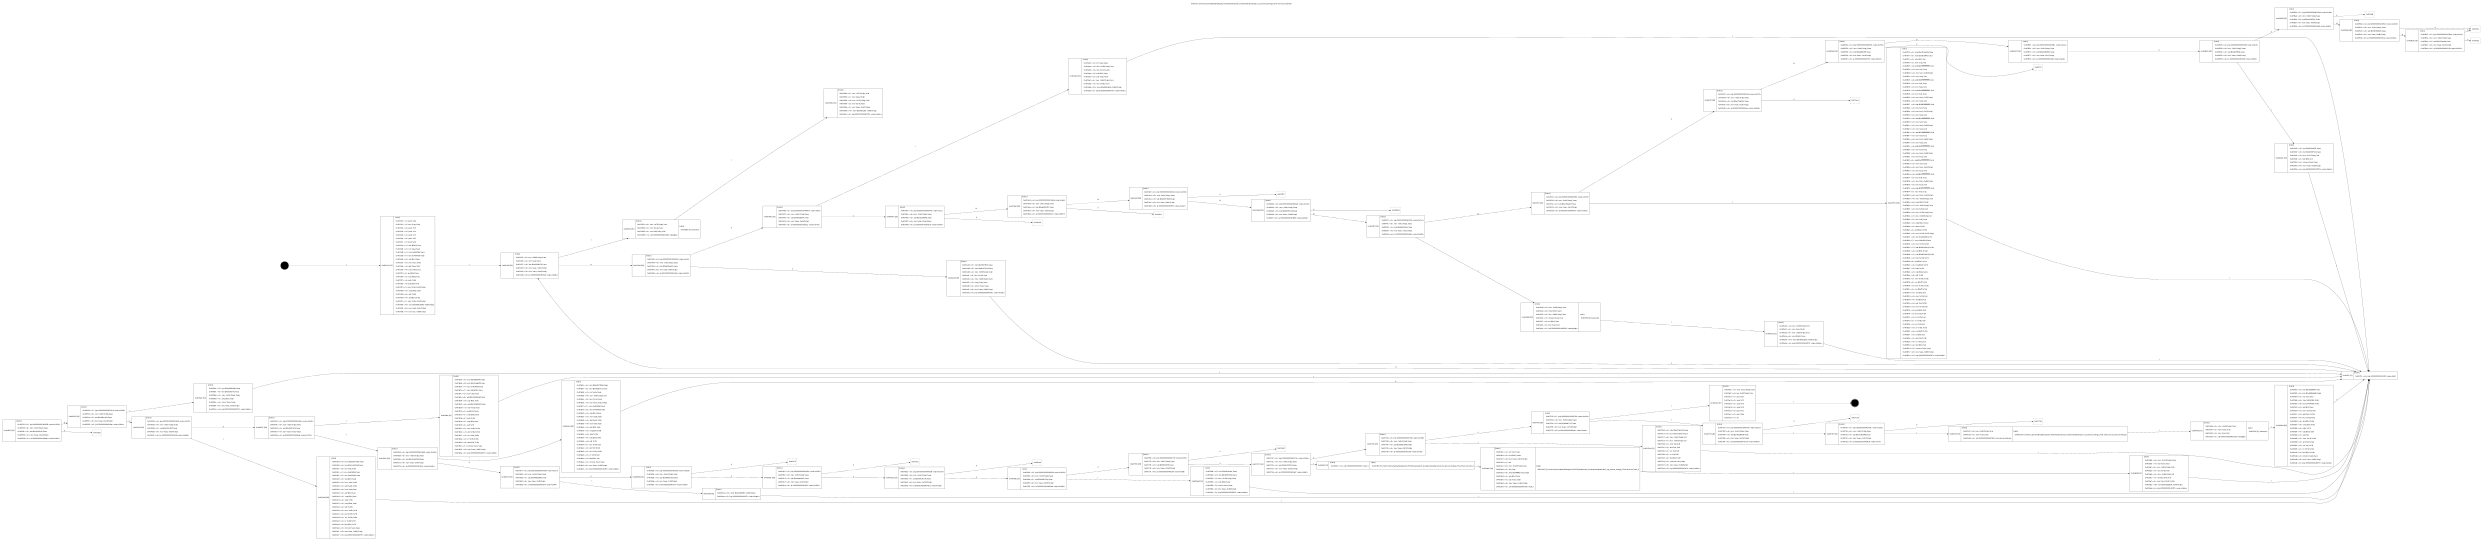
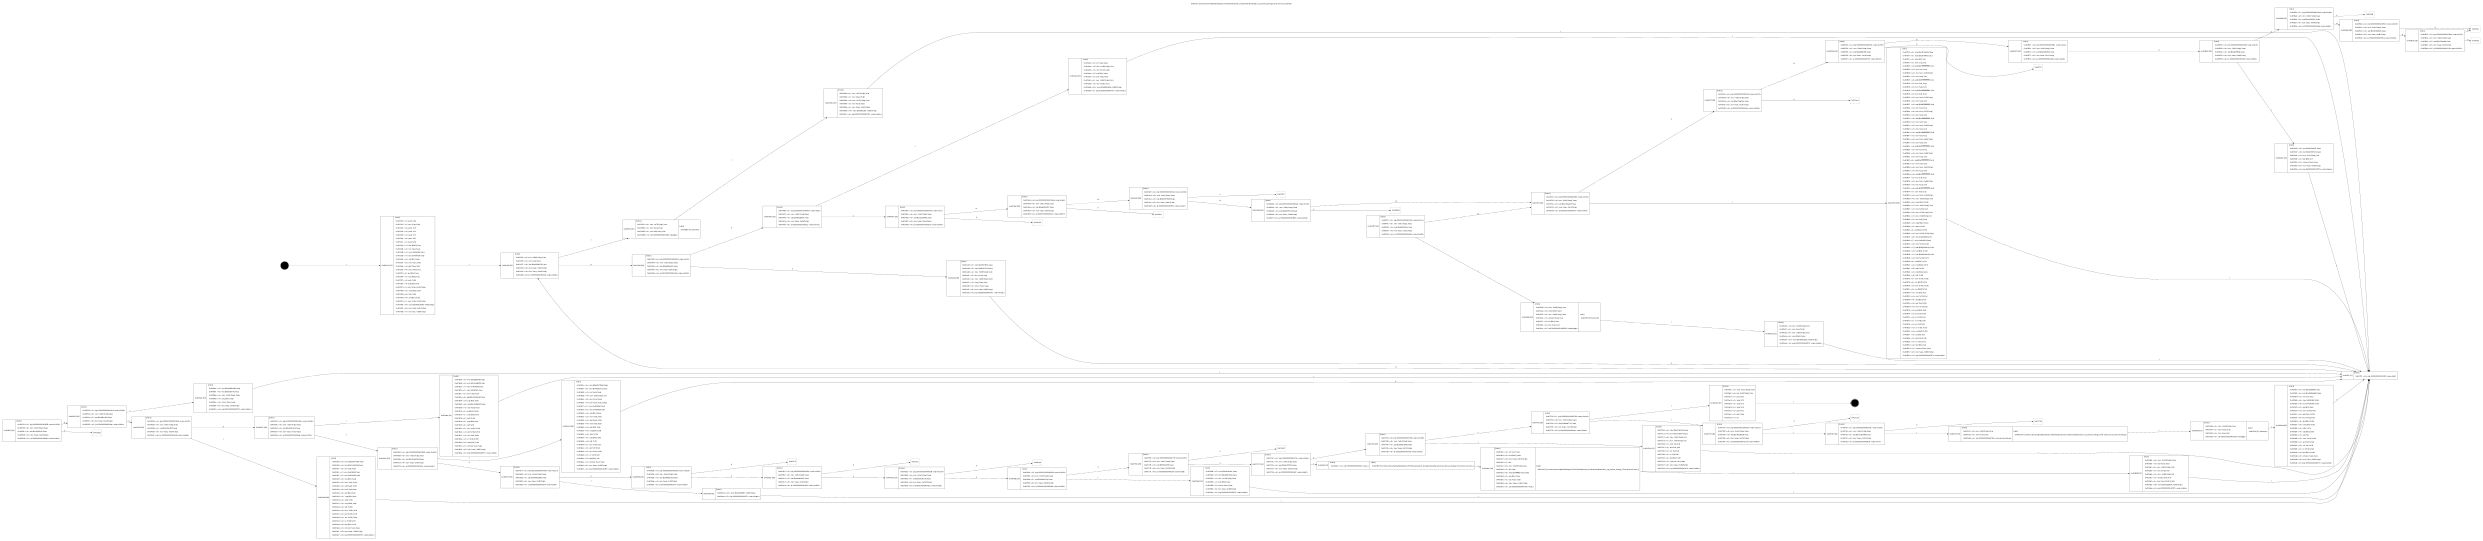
none -> (1762, 33)
(1338, 218) -> (1420, 202)
